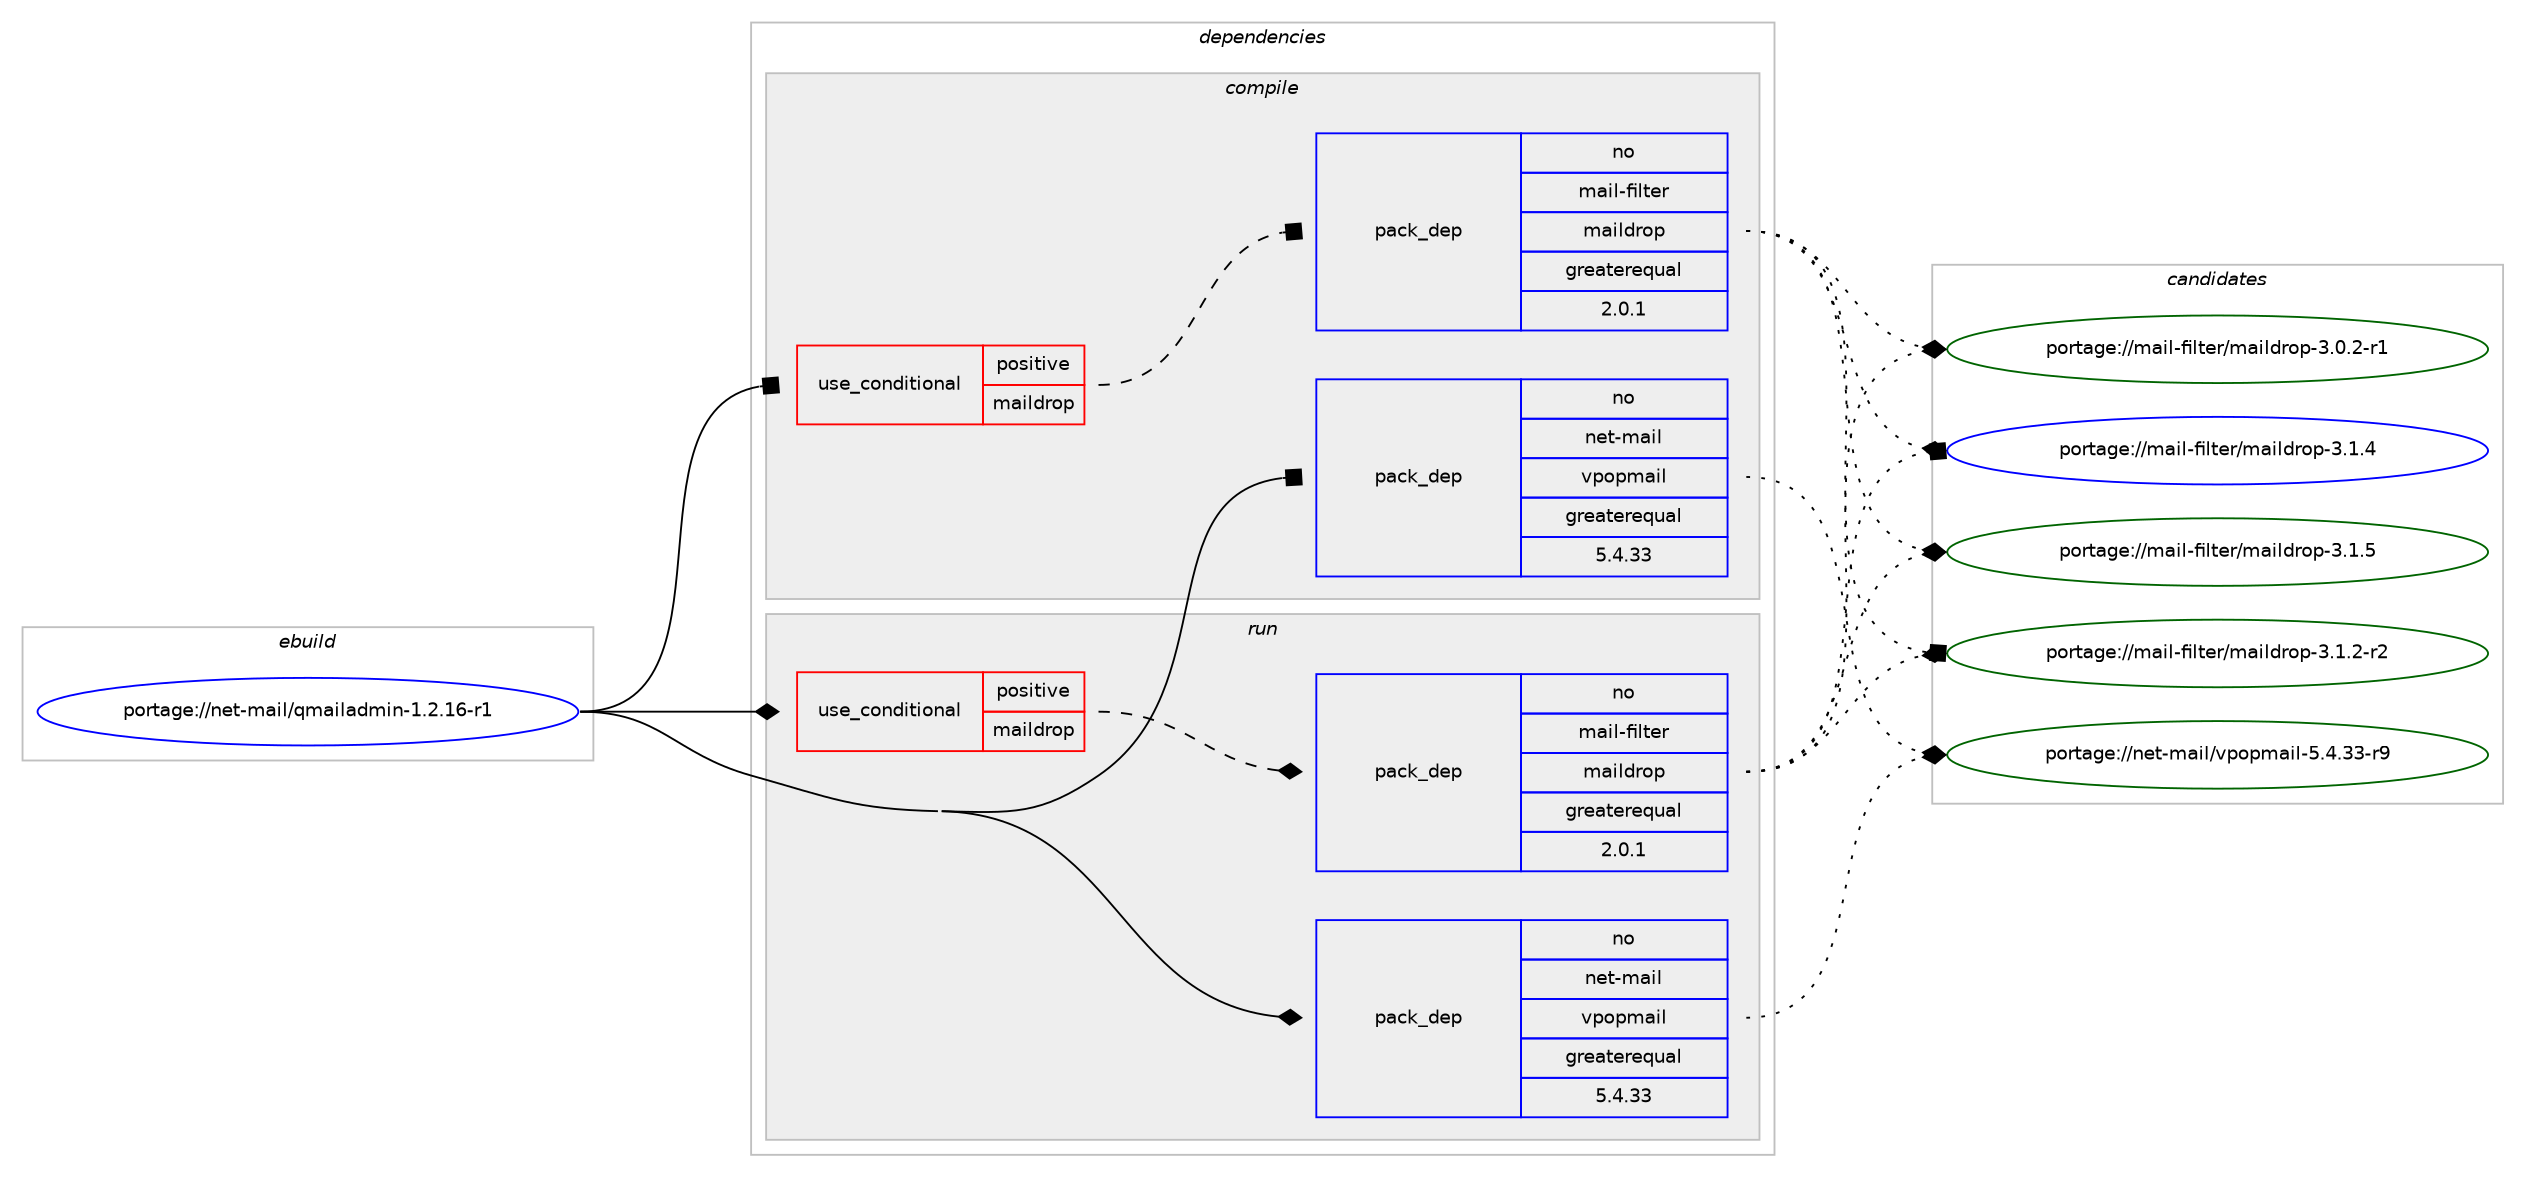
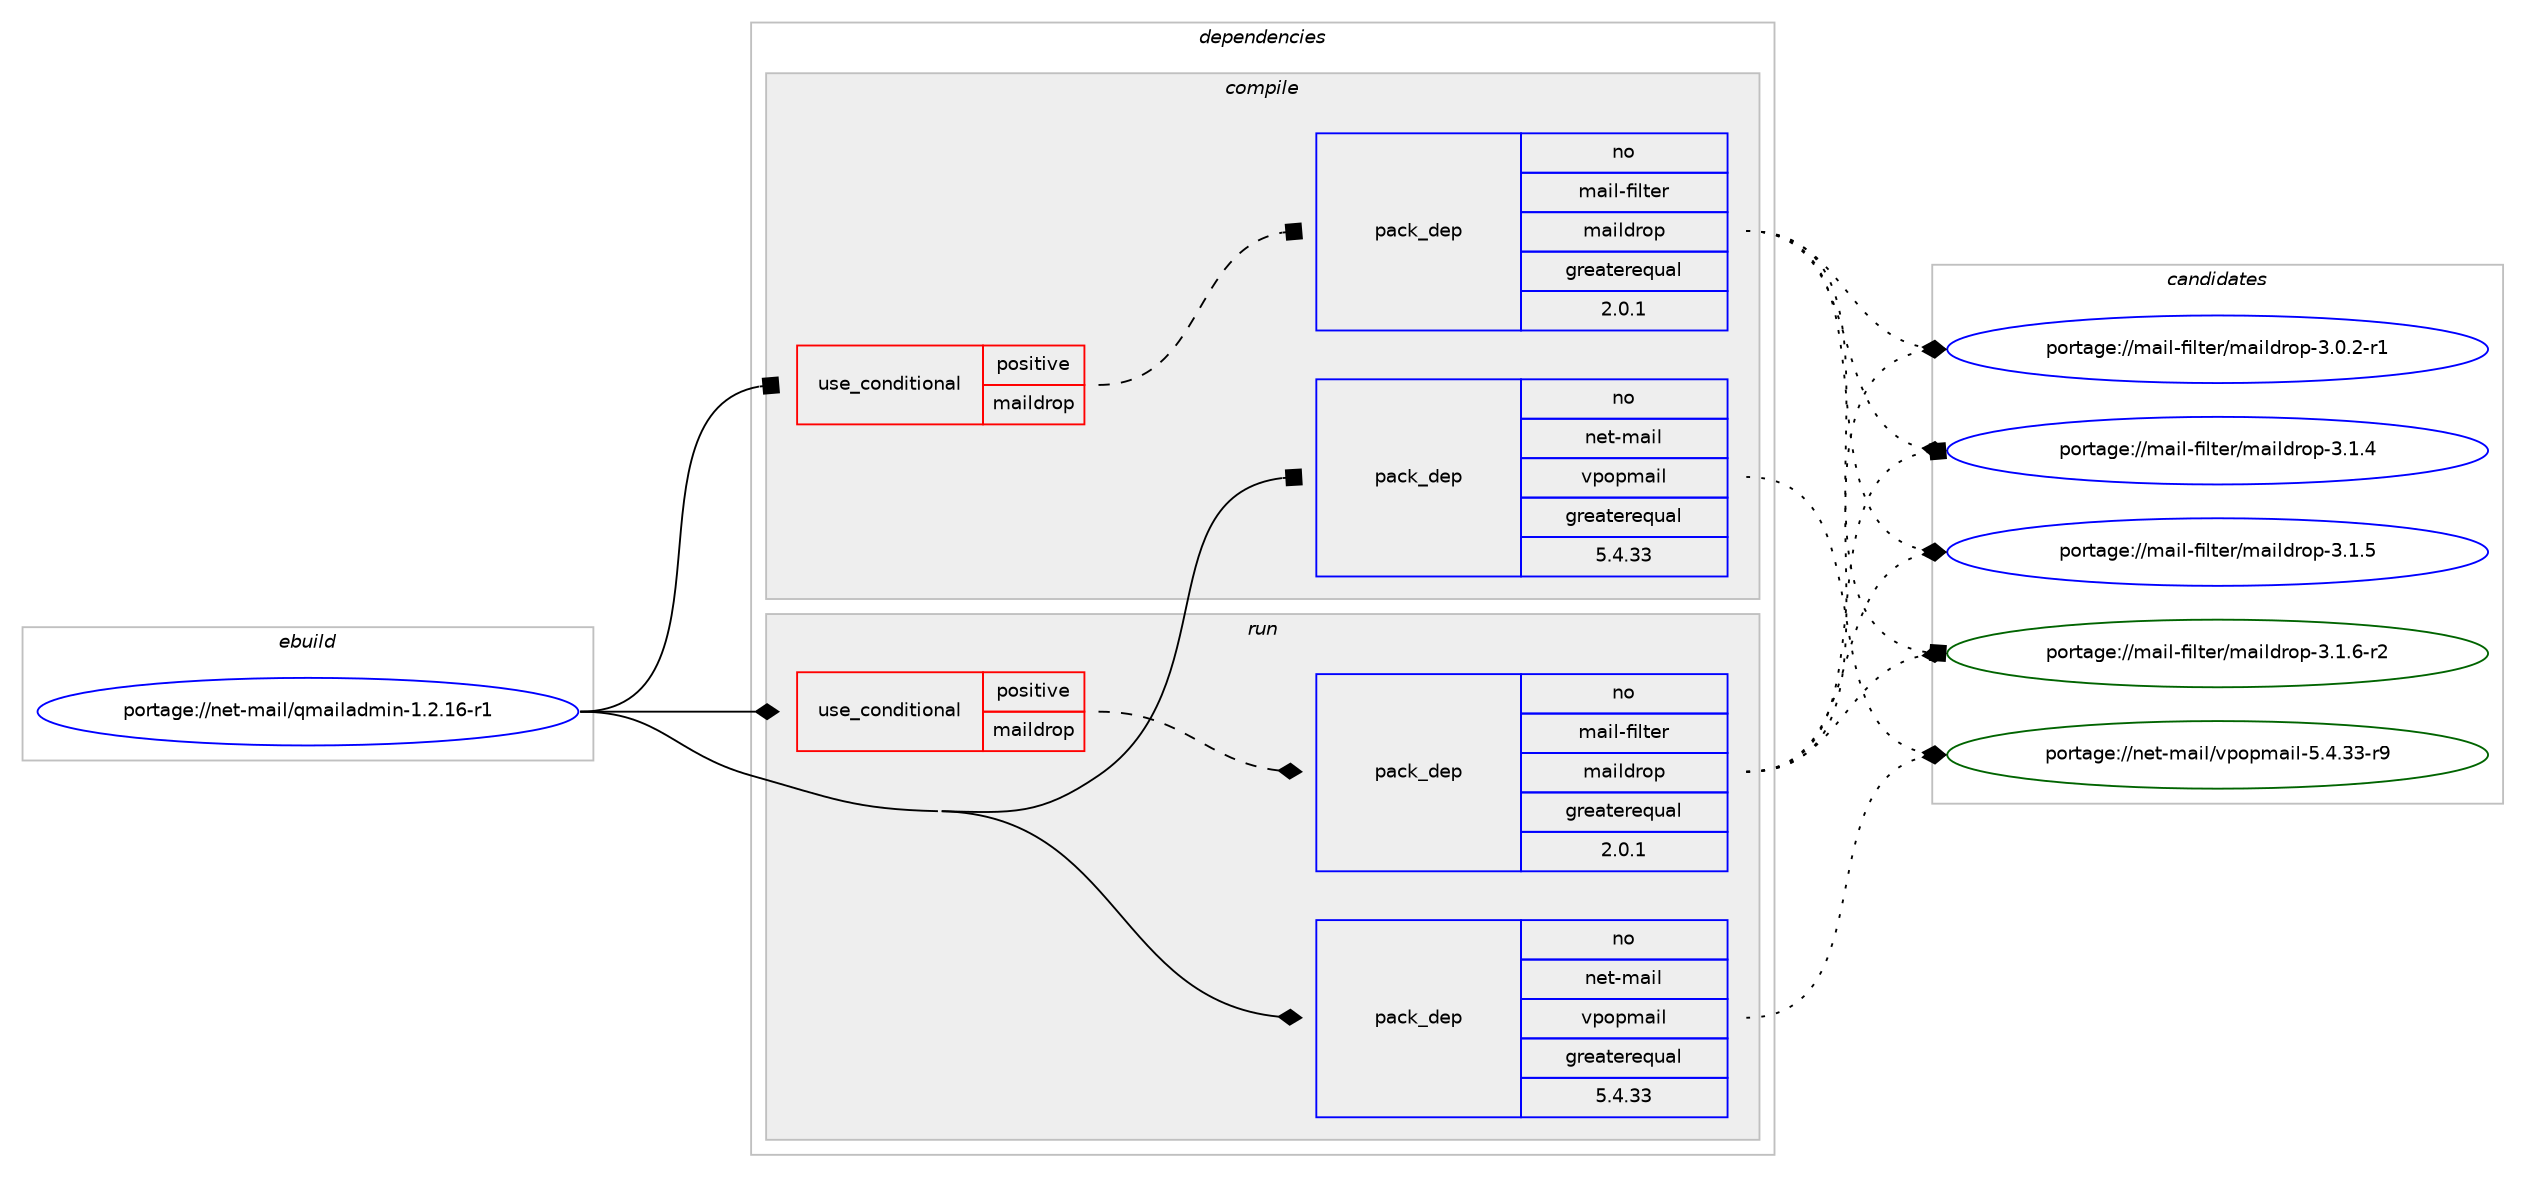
(2218, 349) -> (2218, 349)
(2218, 552) -> (2218, 552)
(2218, 653) -> (2218, 653)
